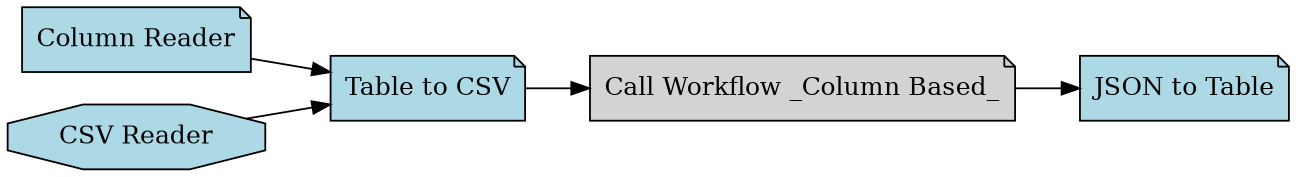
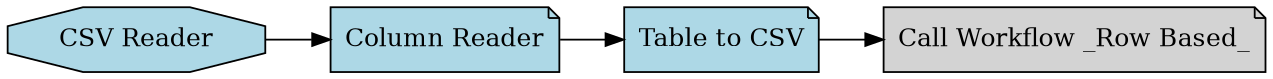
(803, 88) -> (1075, 40)
(1184, 88) -> none
(279, 113) -> (289, 40)
